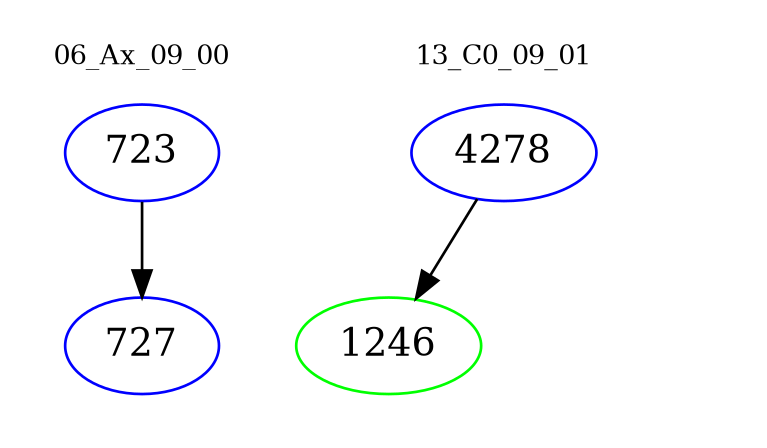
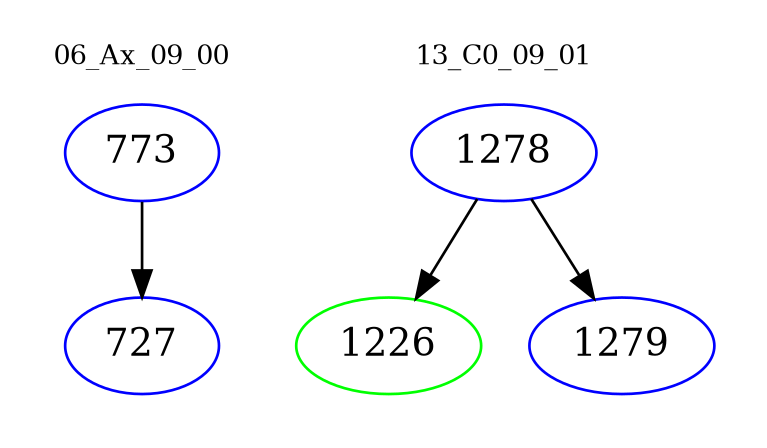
(142, 153) -> (142, 153)
(504, 153) -> (504, 153)
(389, 346) -> (389, 346)
none -> (622, 346)
